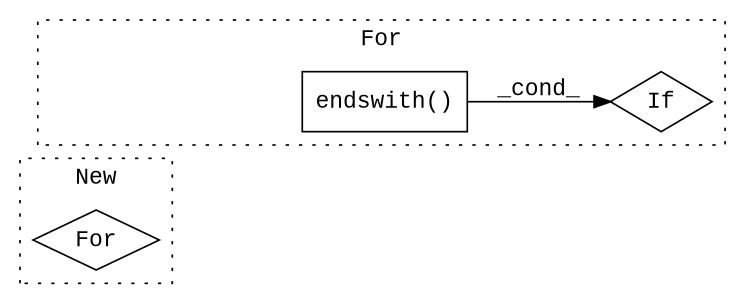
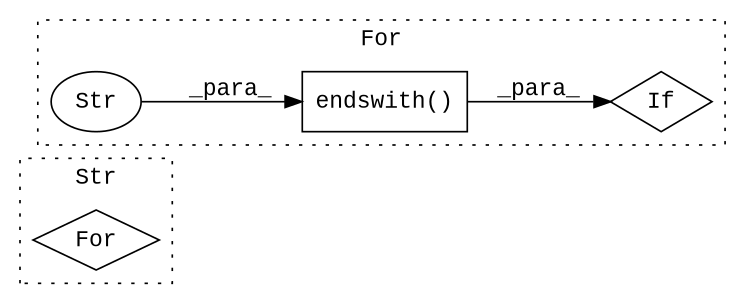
(539, 89) -> (539, 89)
none -> (96, 102)
(96, 178) -> (96, 178)
